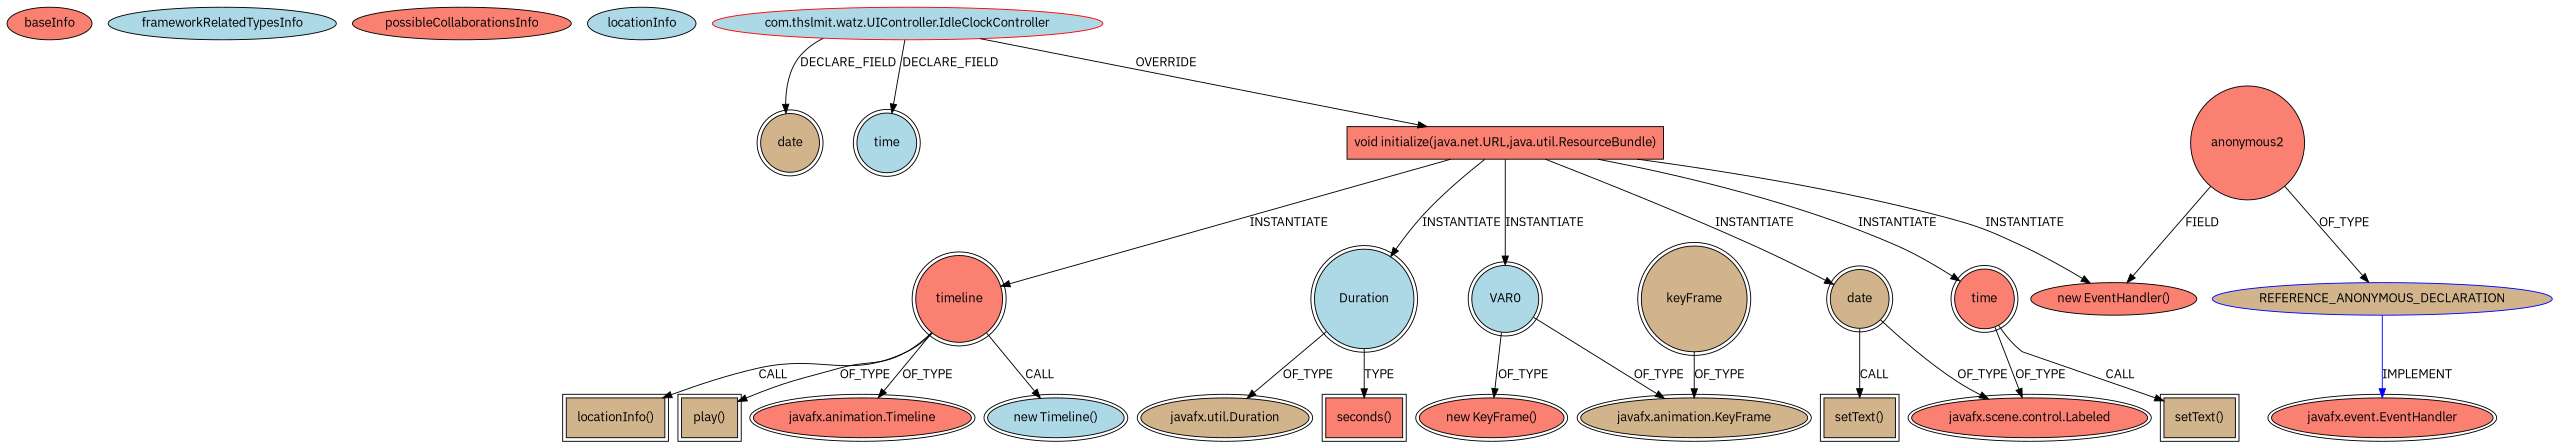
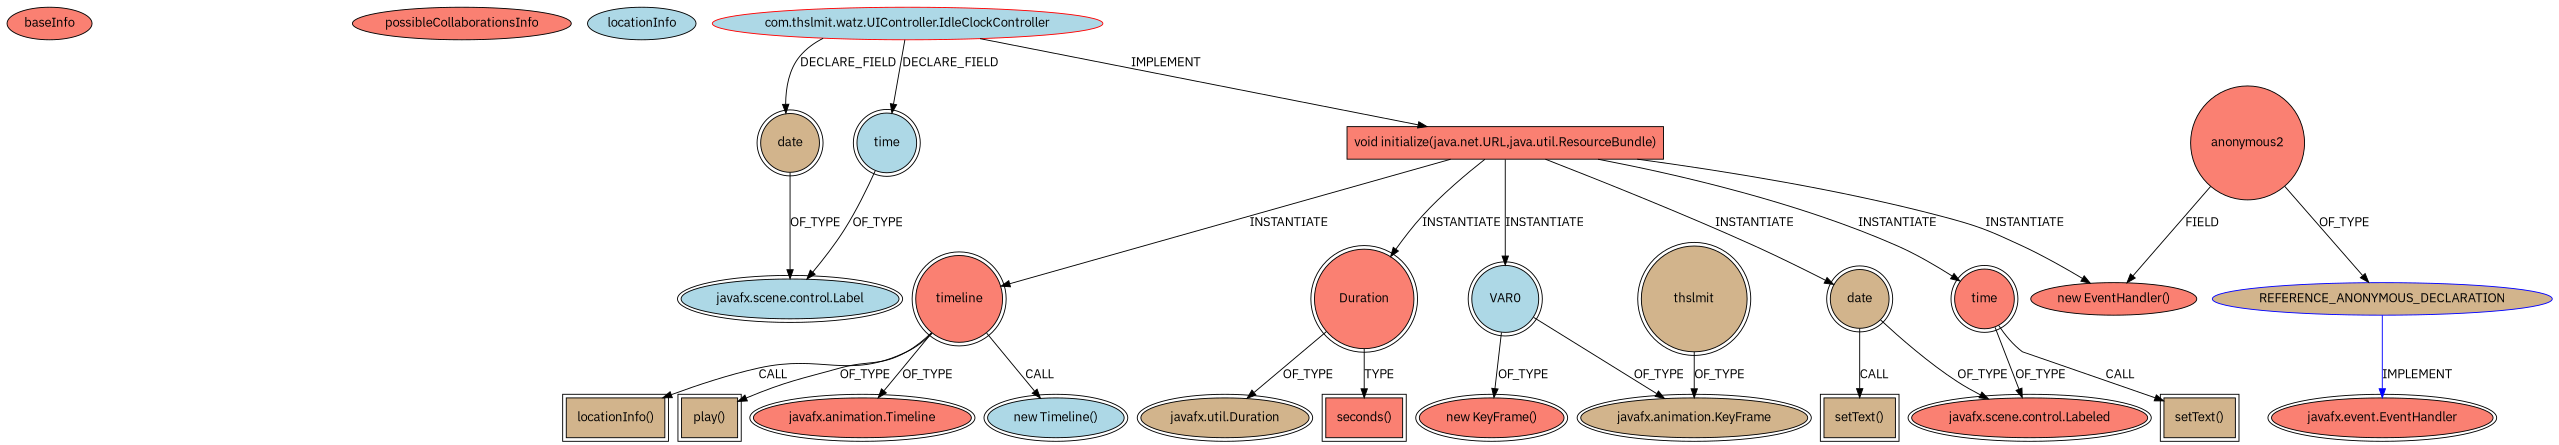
(222, 24) -> none
(1166, 63) -> (1166, 63)
none -> (790, 299)
(1364, 299) -> (1364, 299)
(1694, 299) -> (1694, 299)
